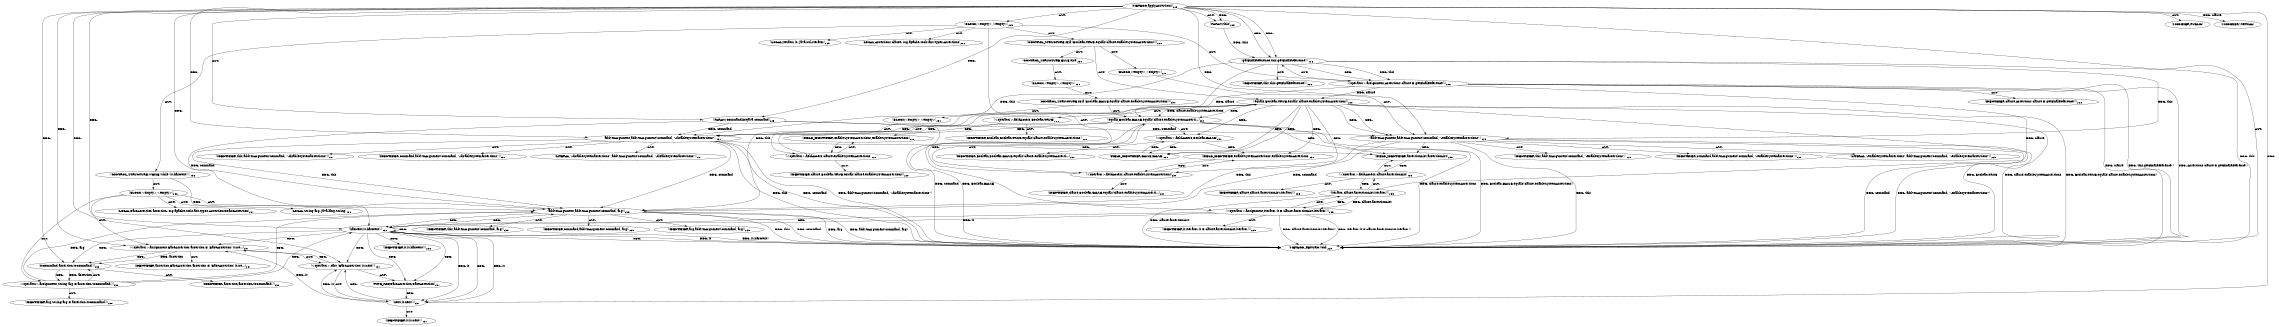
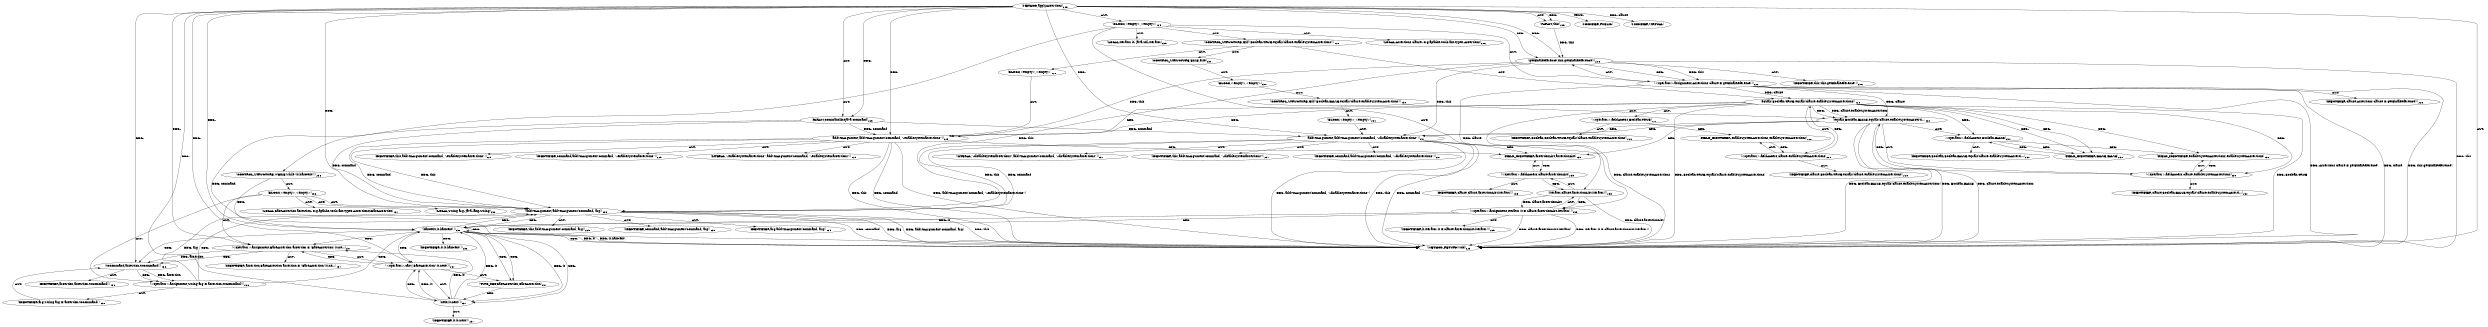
(2176, 15) -> (1579, 15)
(93, 276) -> (38, 274)
